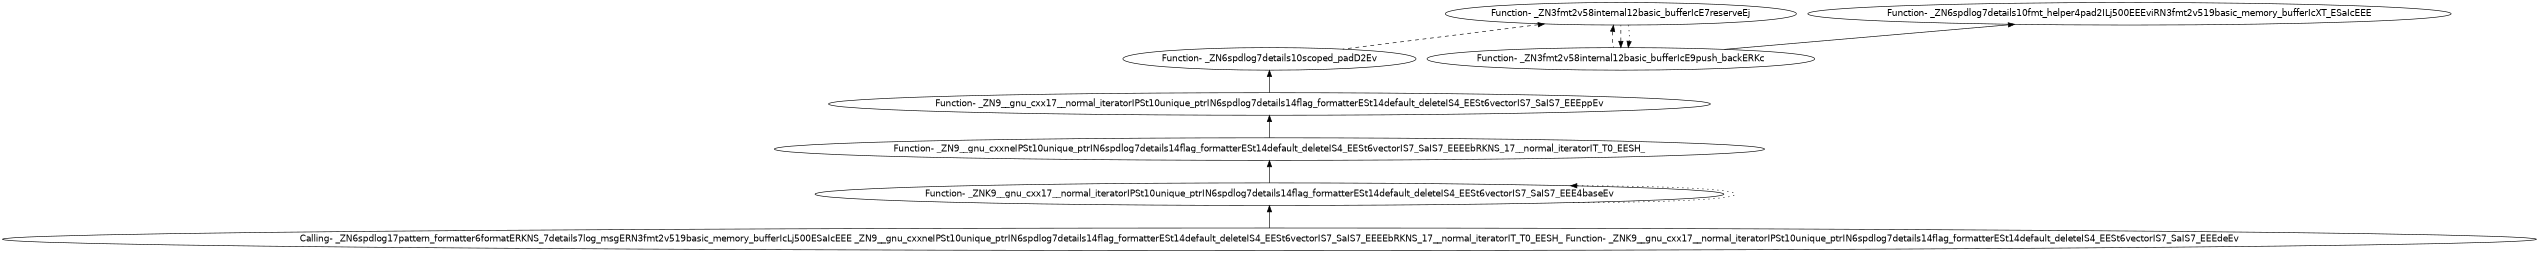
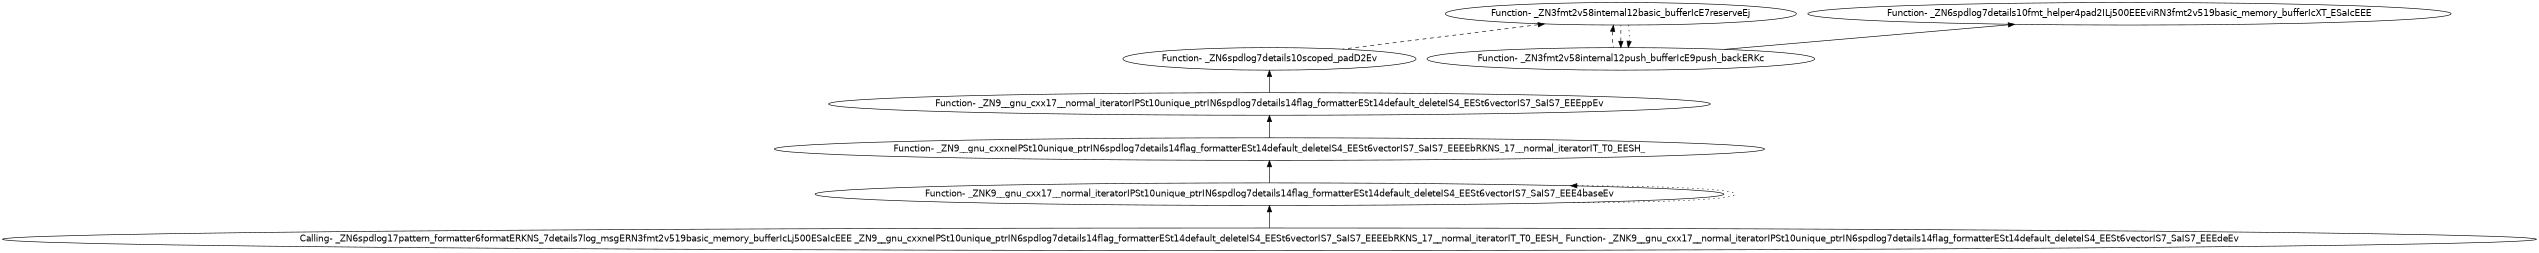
(1621, 59) -> (1621, 59)
